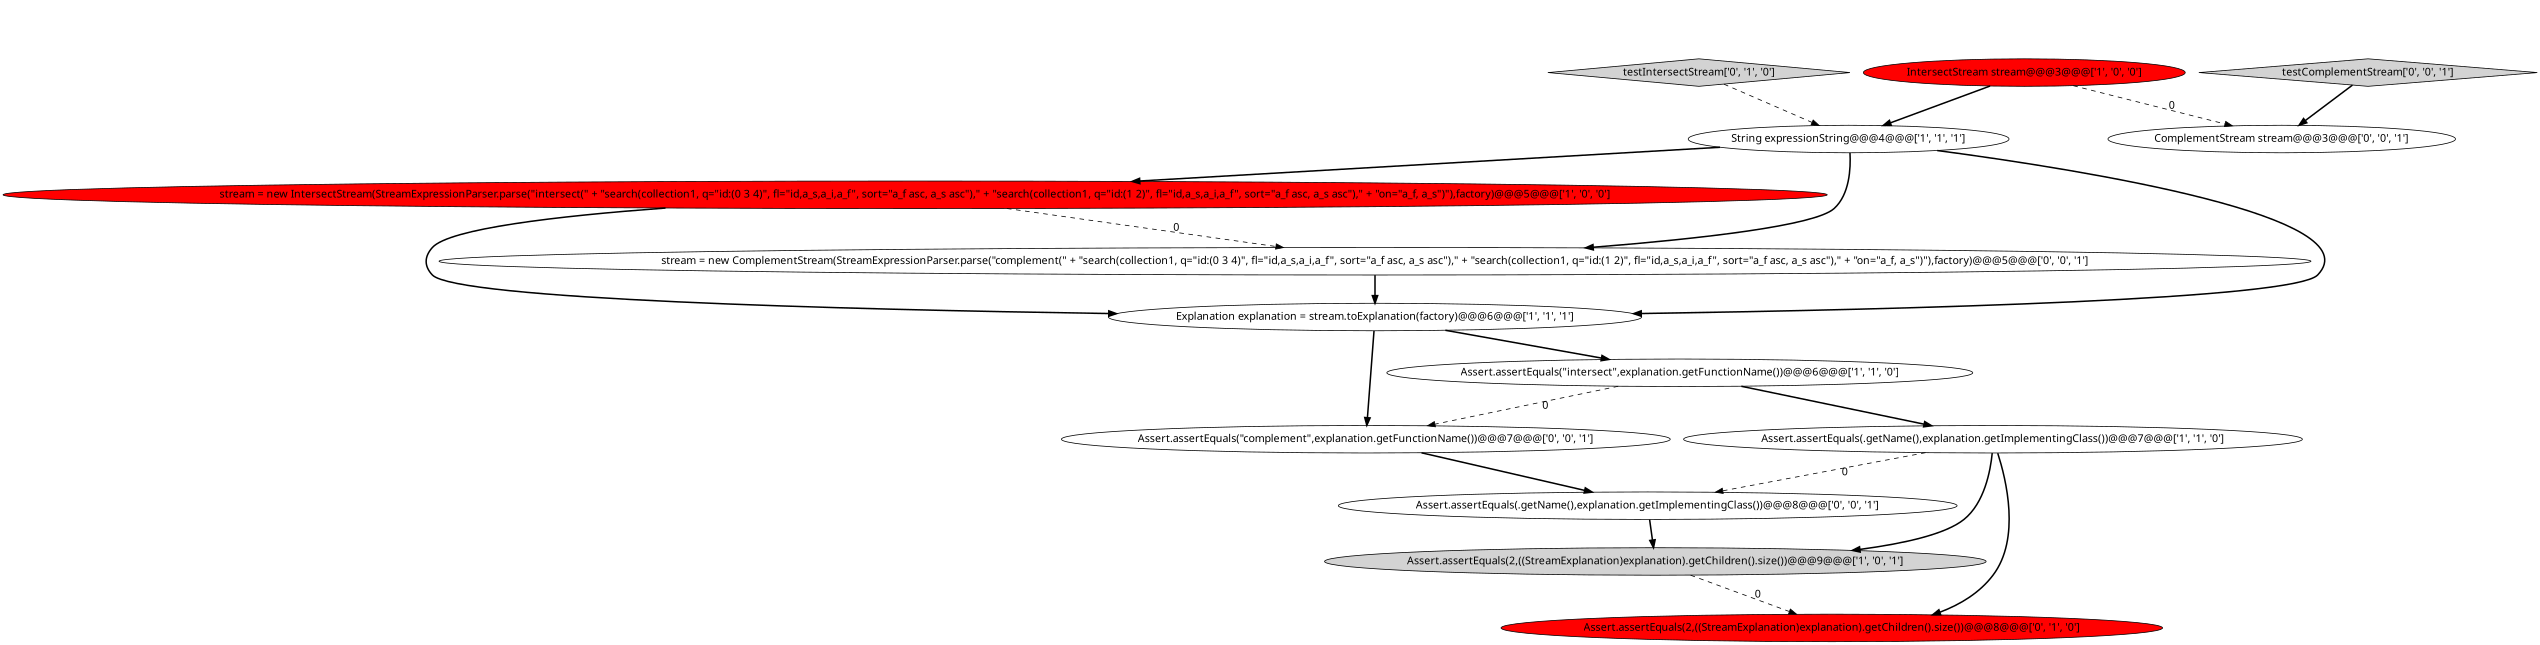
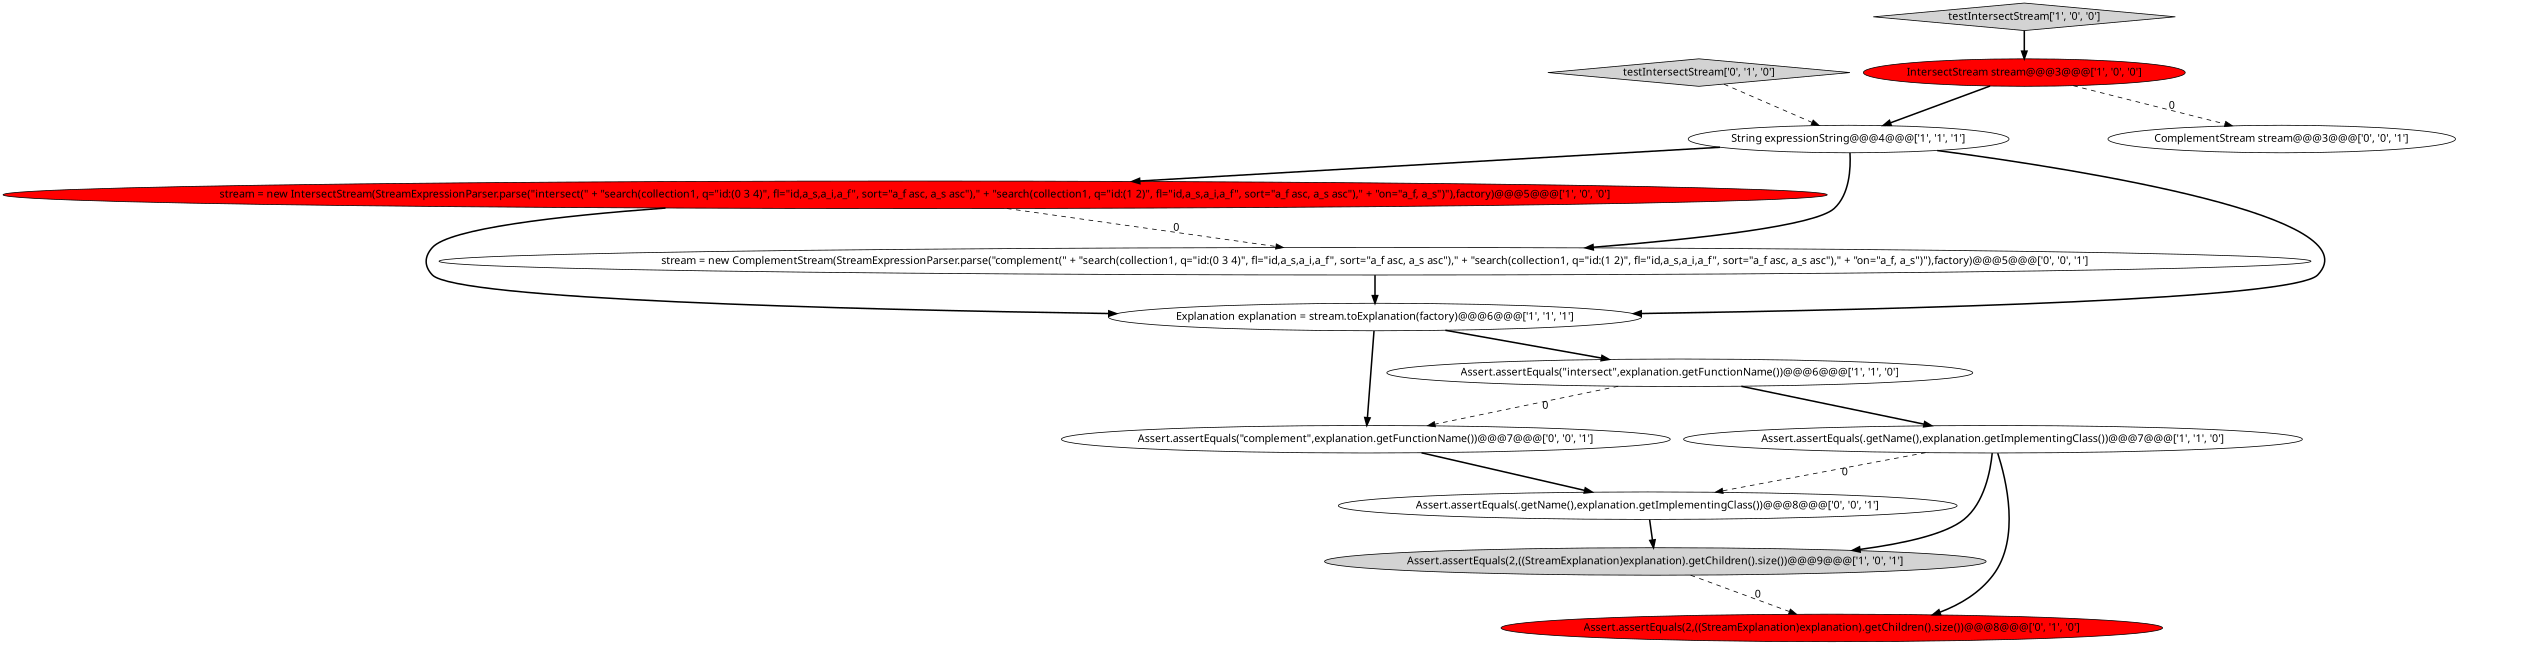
none -> (2024, 17)
(2368, 73) -> none
